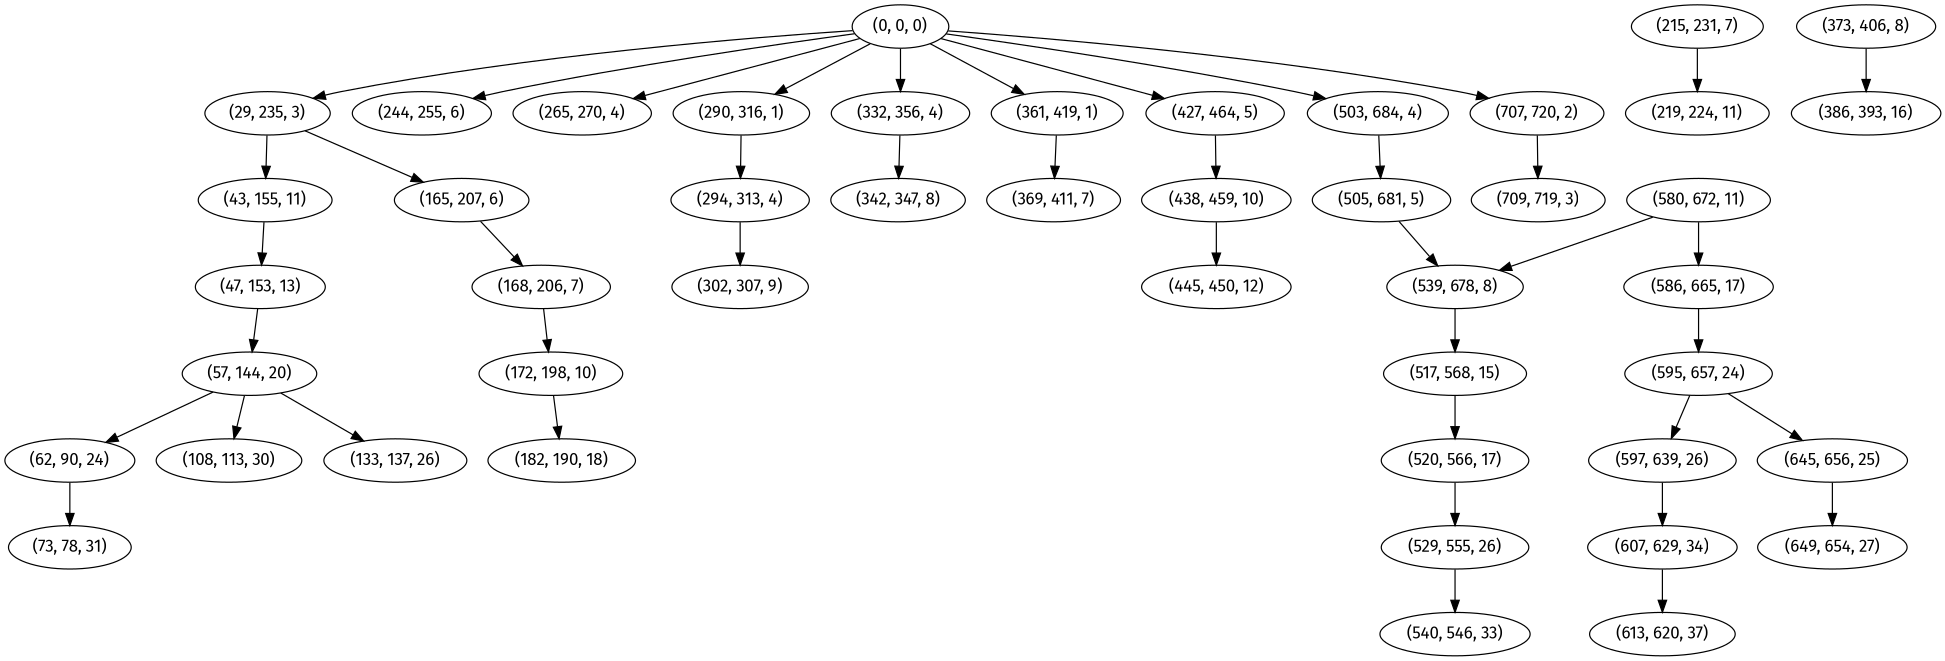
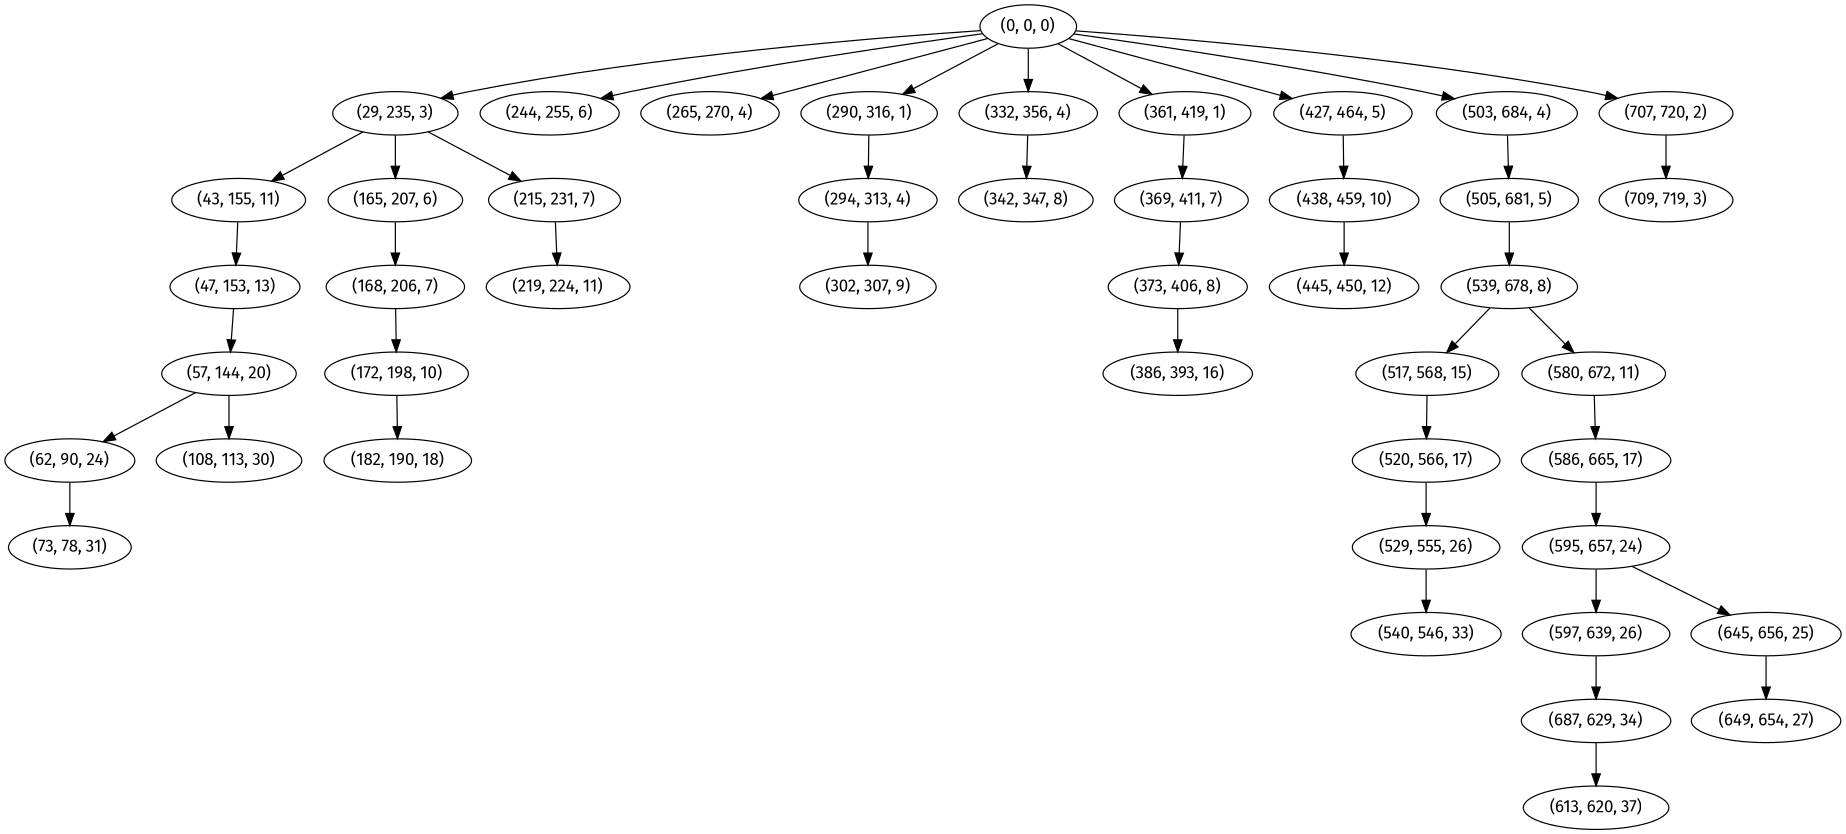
none -> (469, 154)
none -> (1180, 238)
(1582, 242) -> (1547, 326)
(395, 461) -> none
(1662, 547) -> (1596, 721)
